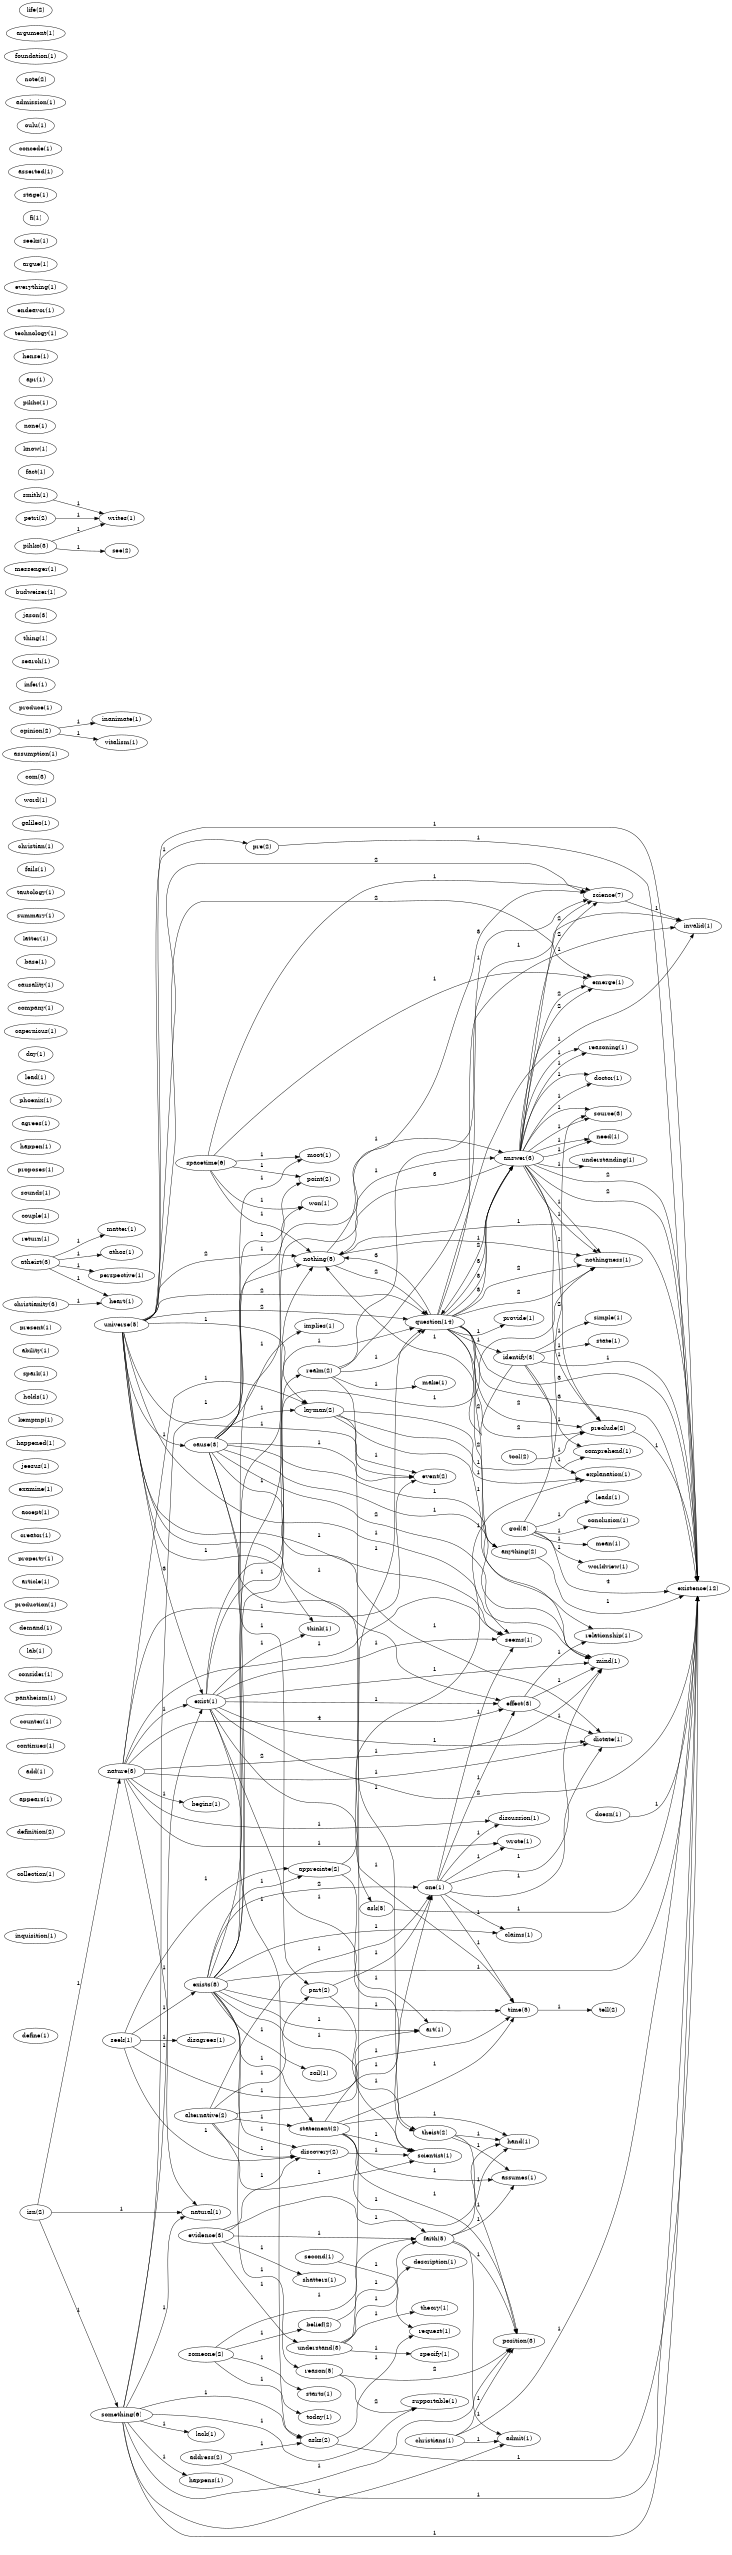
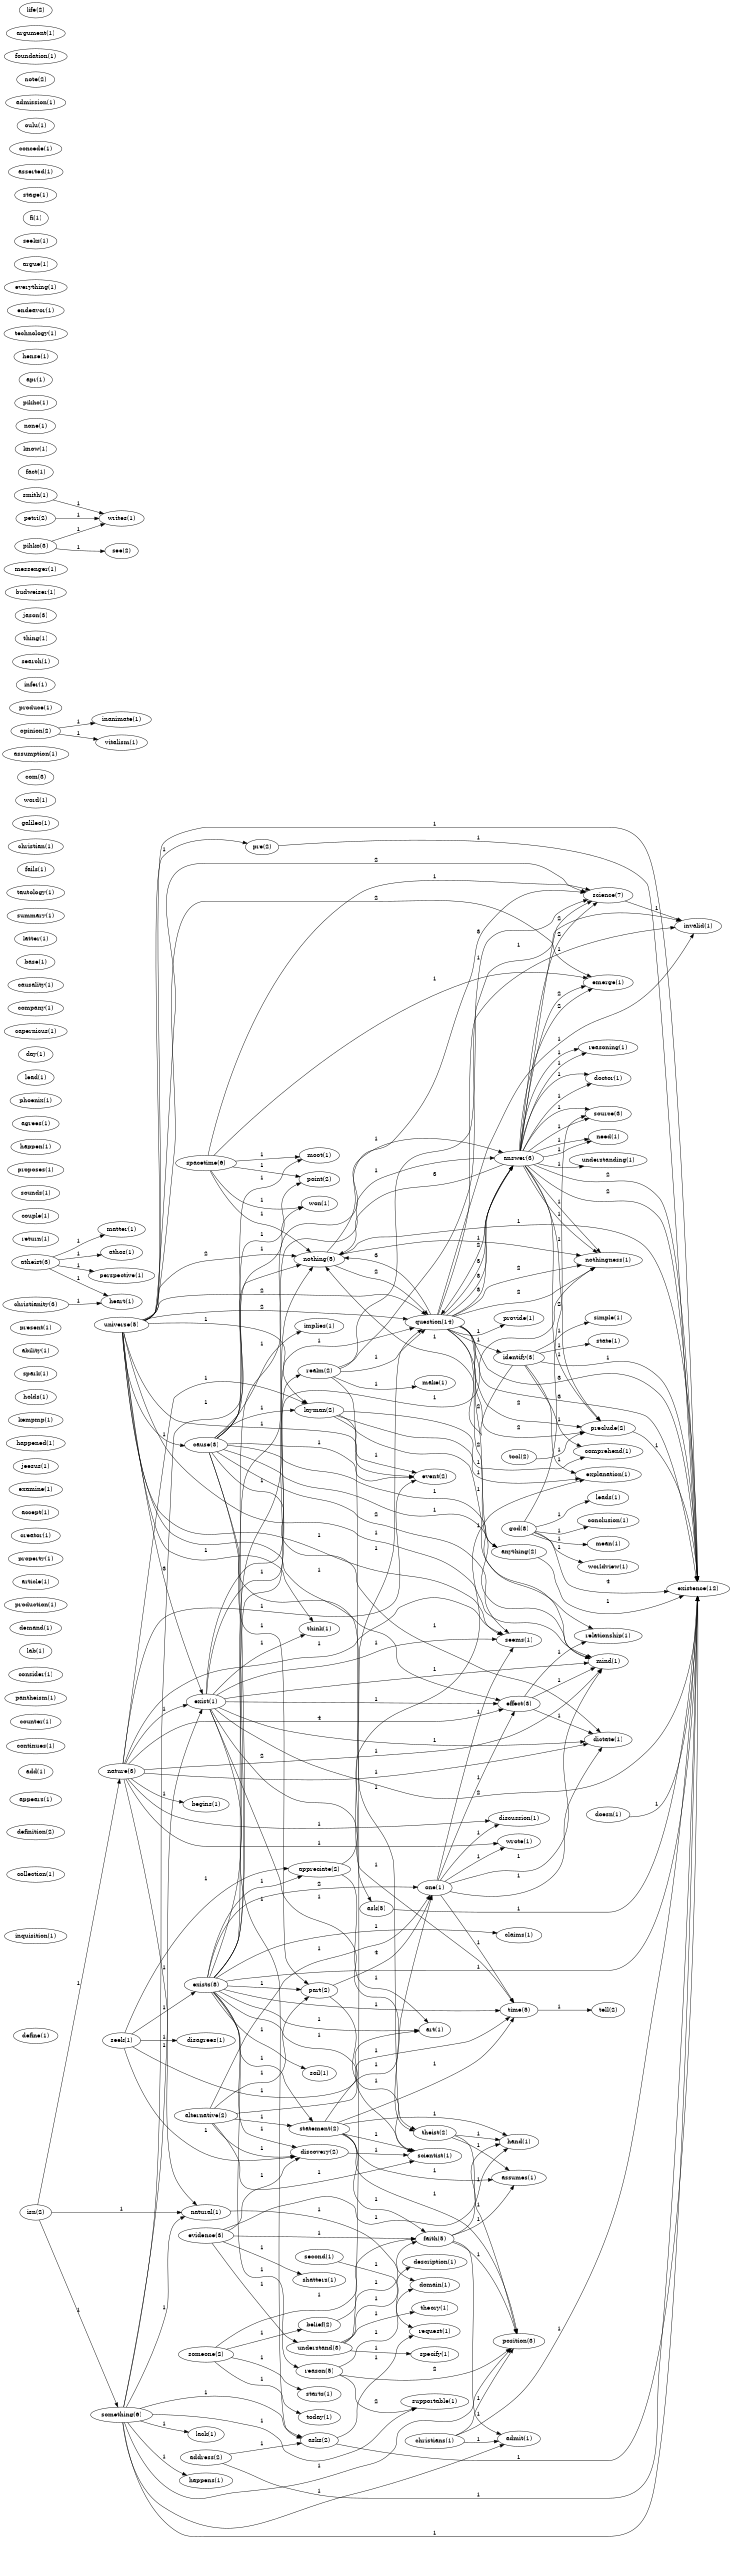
(468, 1909) -> none
(376, 1953) -> (376, 1953)
none -> (262, 1988)
none -> (435, 2285)
